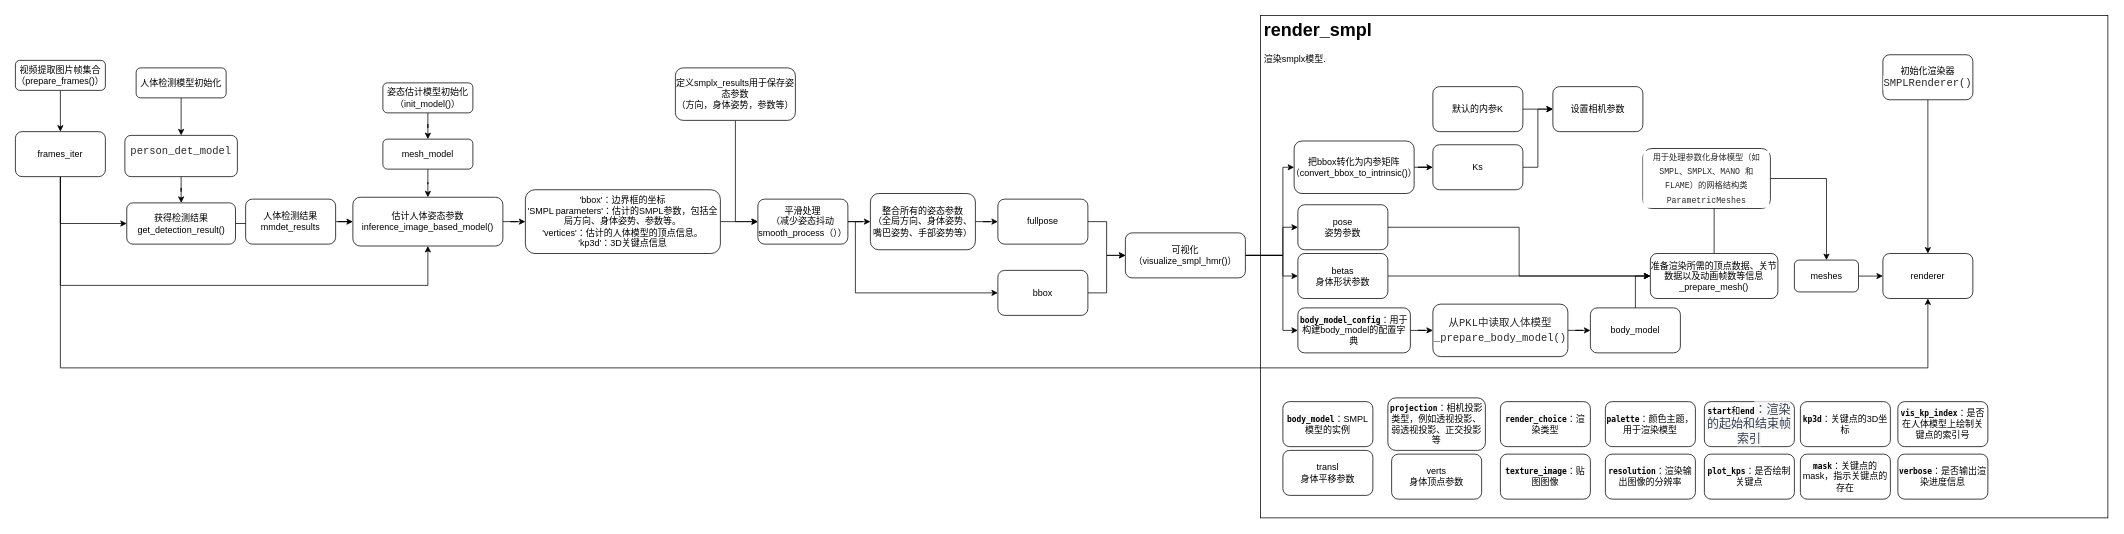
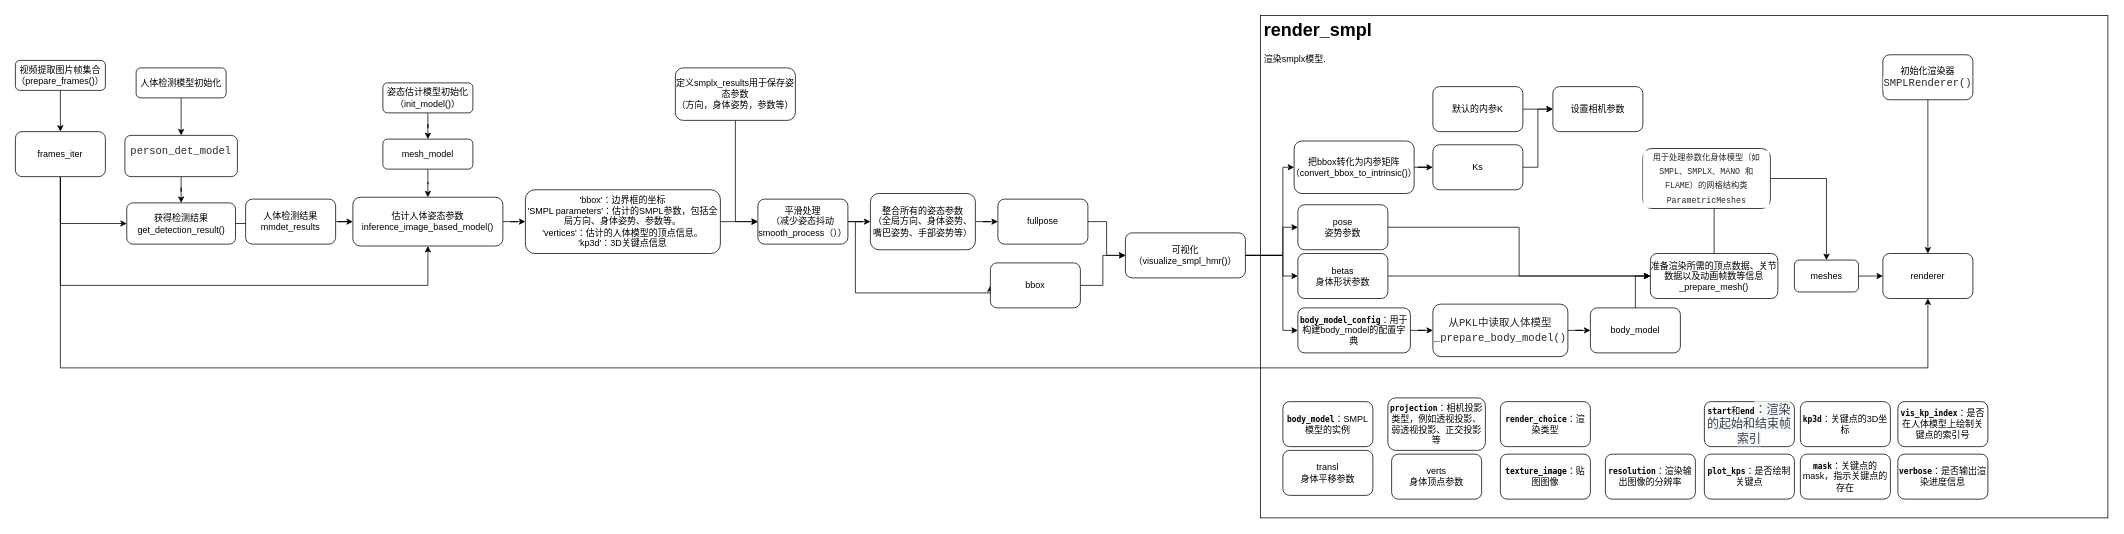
(1043, 293) -> (1035, 285)
(1650, 424) -> none
